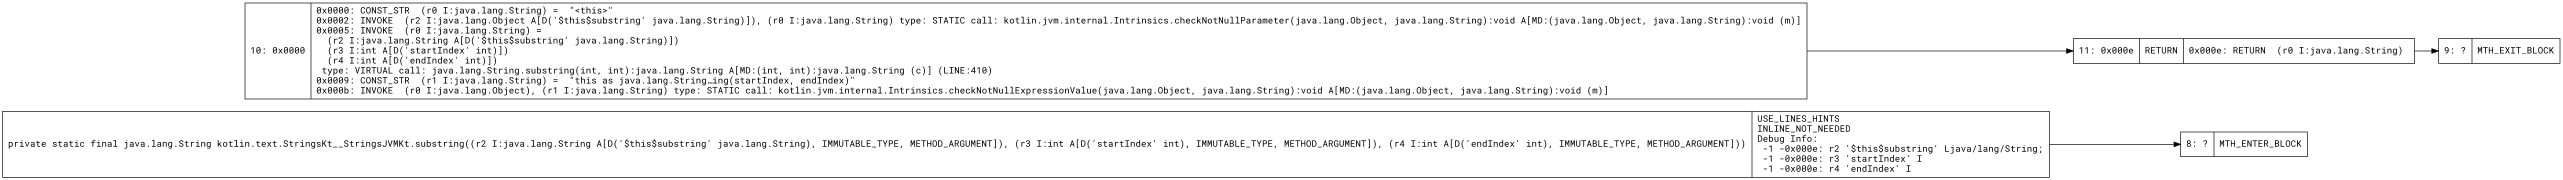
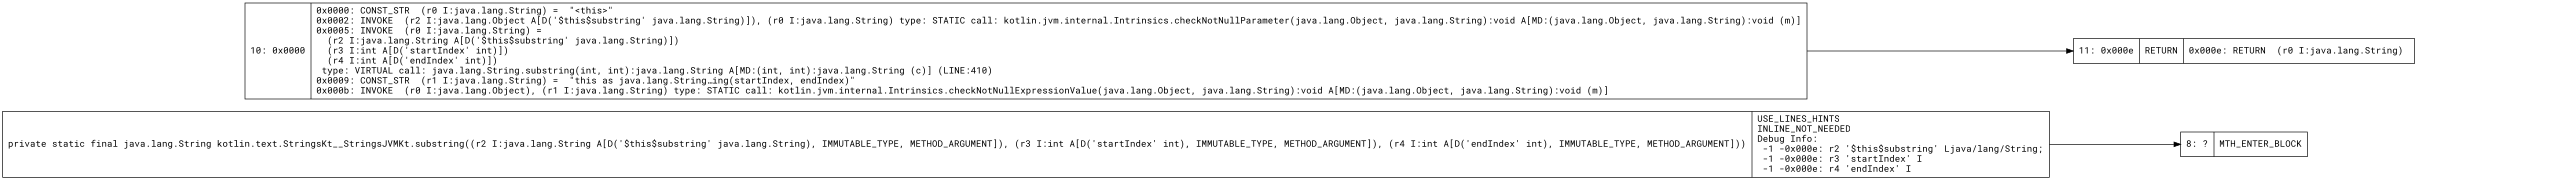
(2499, 51) -> none
